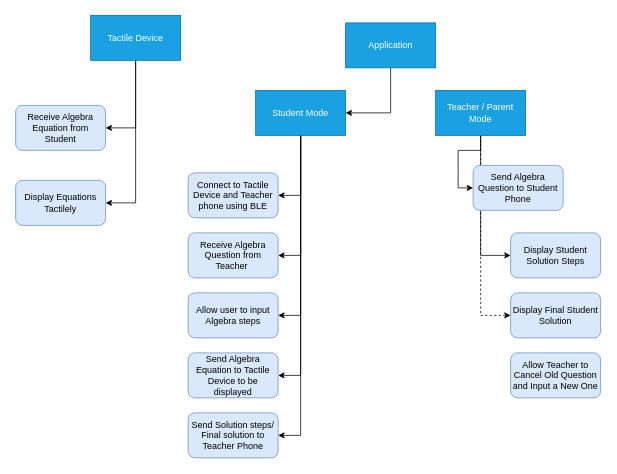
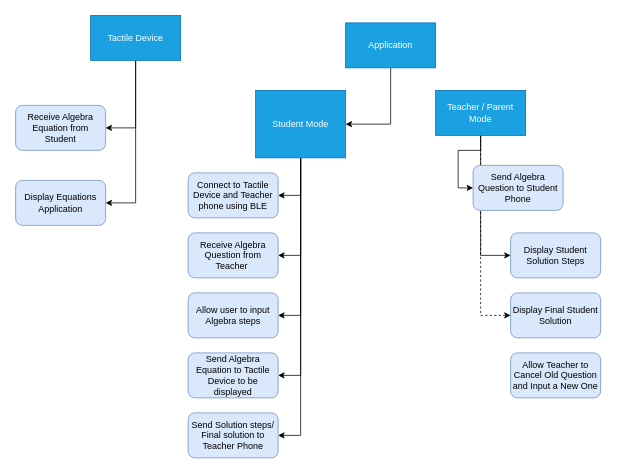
(300, 113) -> (300, 124)
(60, 203) -> (60, 203)
